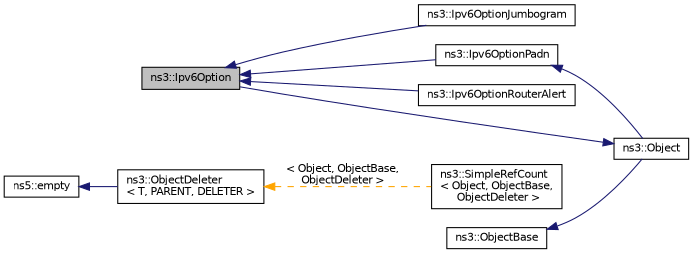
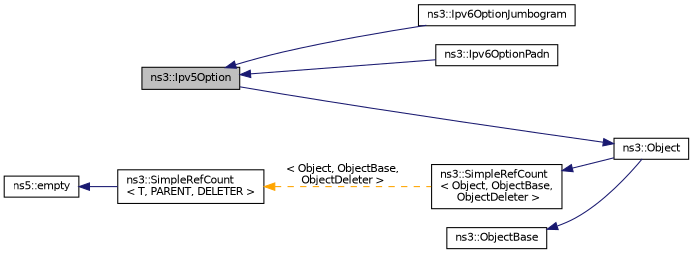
(191, 78) -> (191, 78)
(497, 95) -> none
(607, 99) -> (593, 163)
(191, 187) -> (191, 187)
